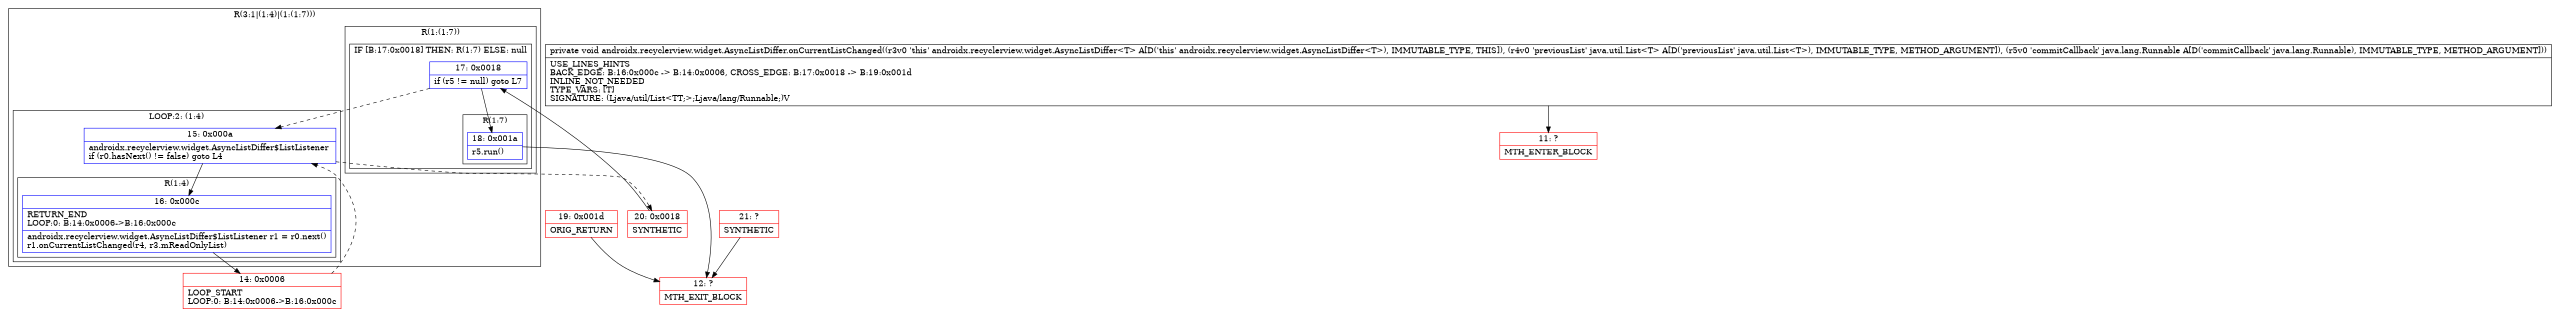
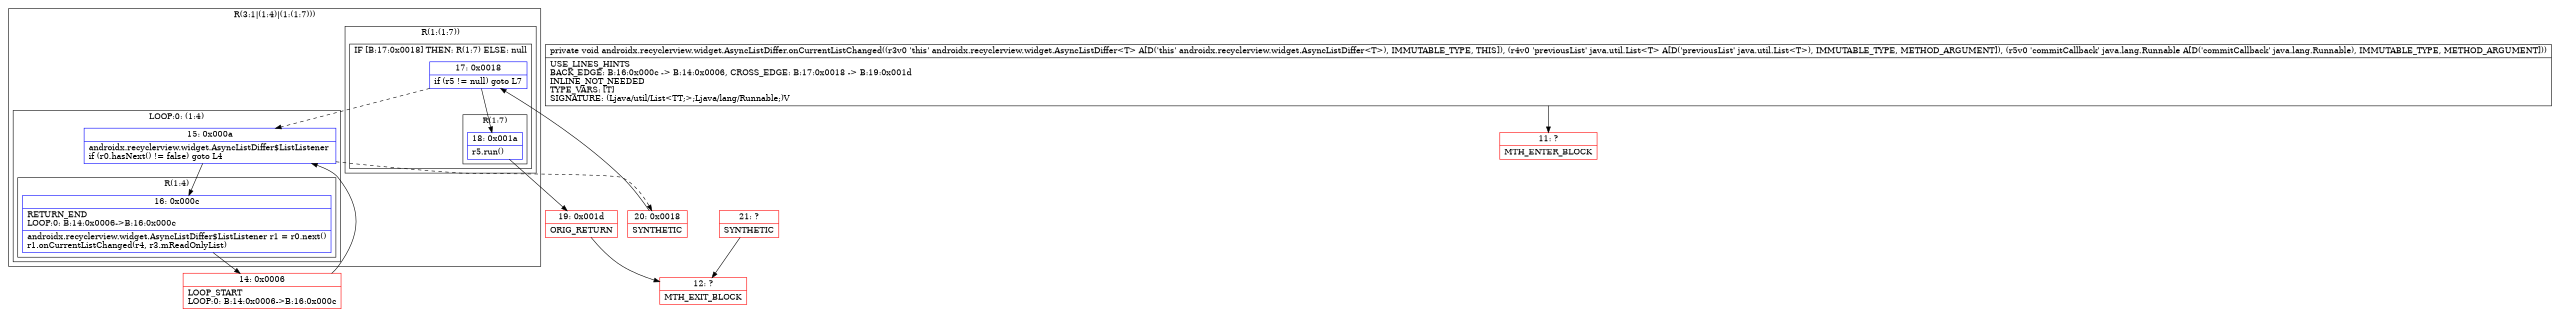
(177, 117) -> (177, 117)
(658, 162) -> (536, 183)
(355, 214) -> (355, 214)
